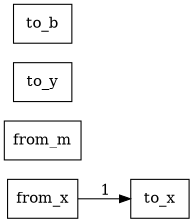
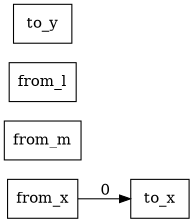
(43, 24) -> none
none -> (43, 82)
(106, 191) -> (106, 191)
